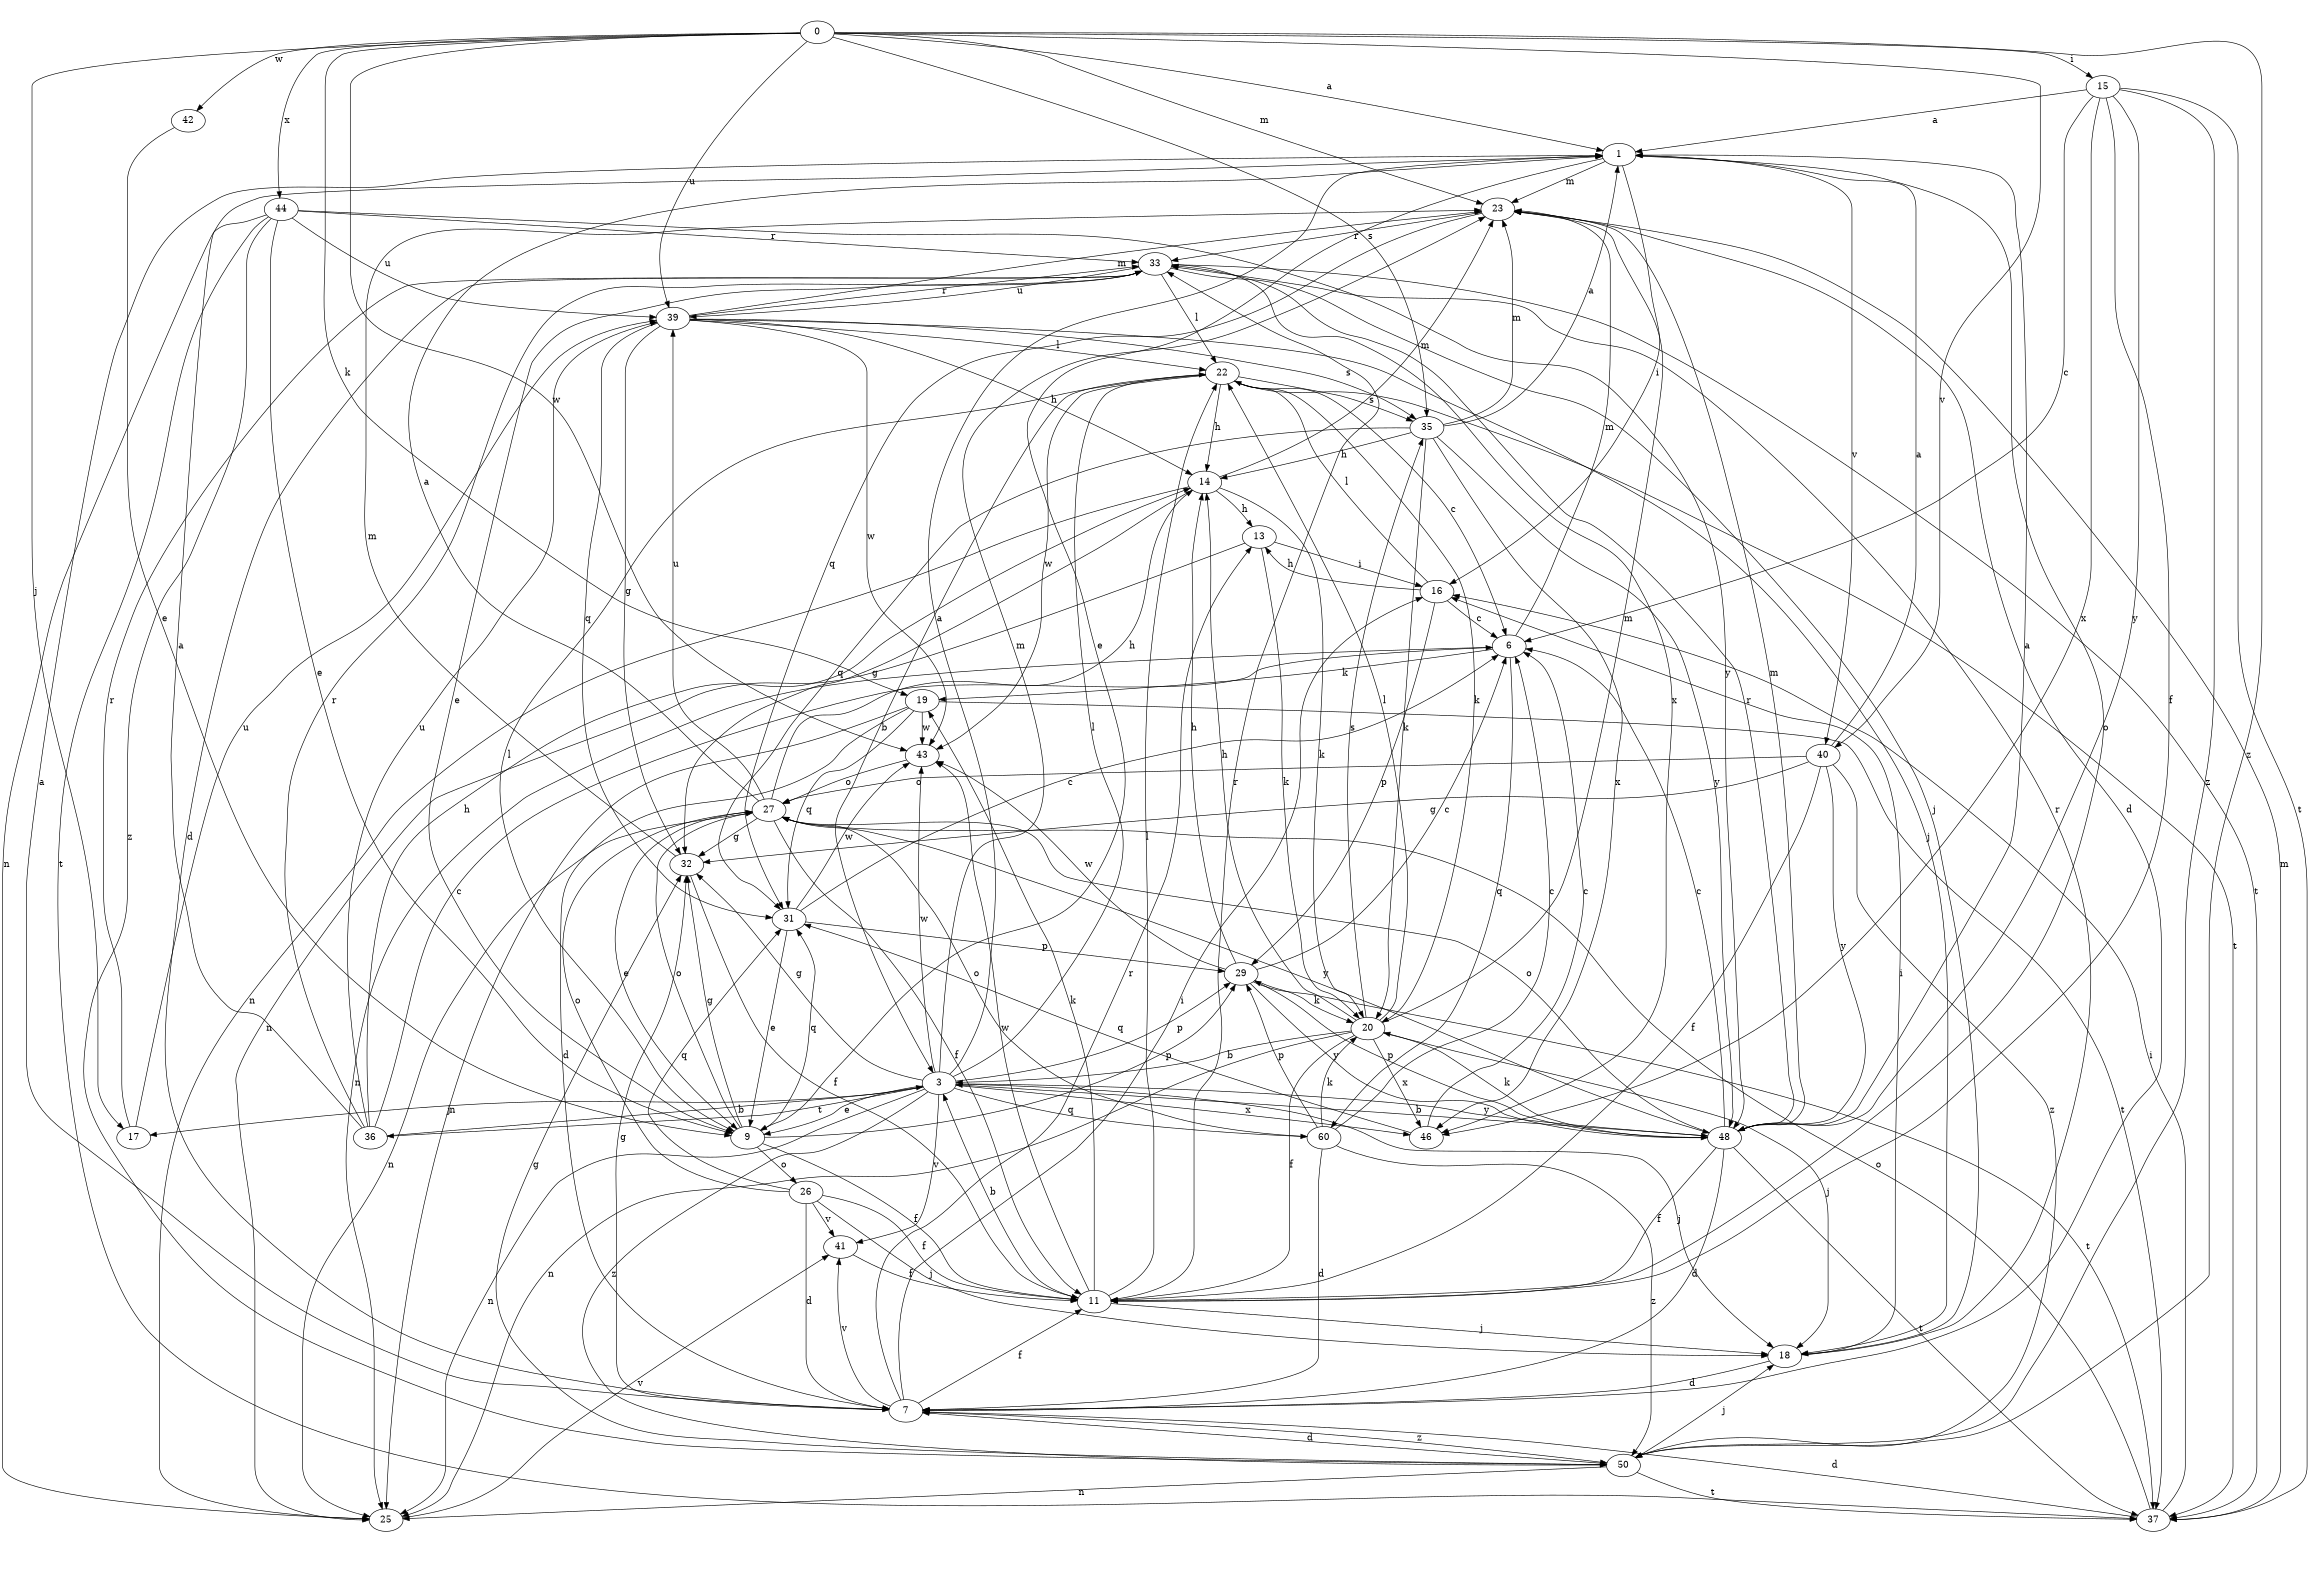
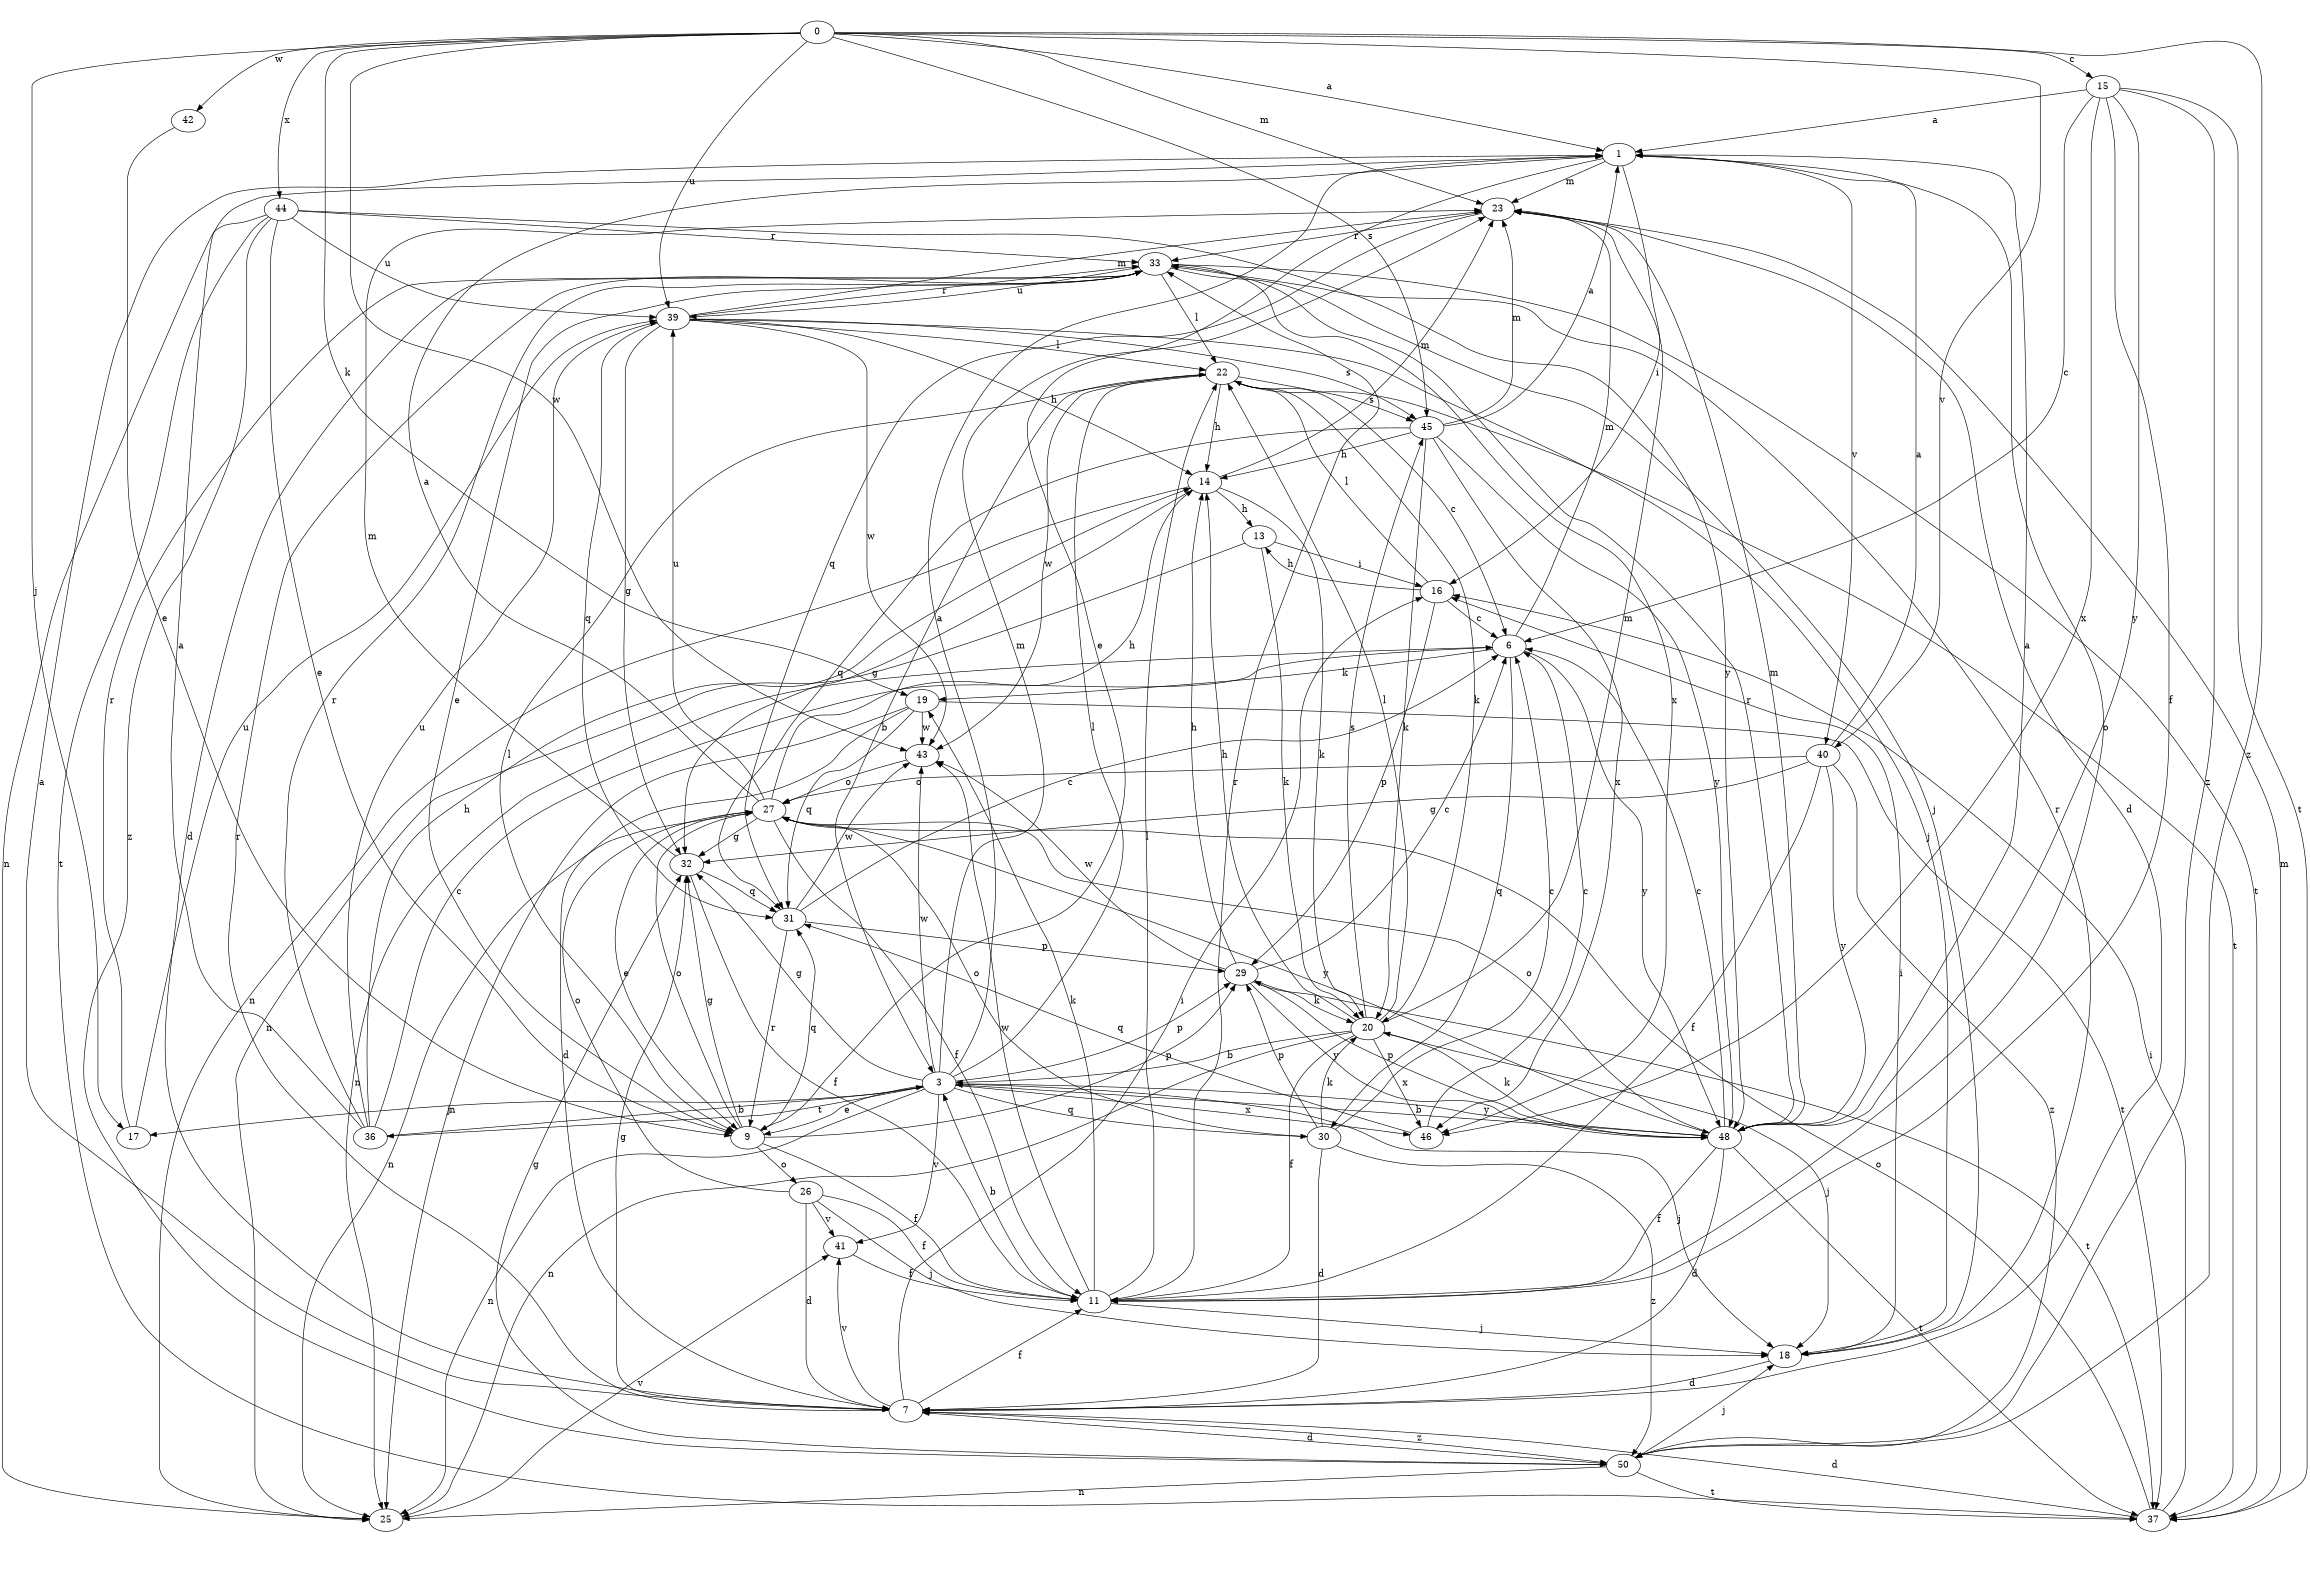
(2072, 60) -> (2072, 60)
(1427, 428) -> (1427, 428)
none -> (1642, 873)
(1108, 1011) -> (246, 767)
(773, 1029) -> (773, 1029)
(658, 1087) -> (737, 888)
(1324, 1138) -> (1324, 1138)
(850, 1440) -> none
